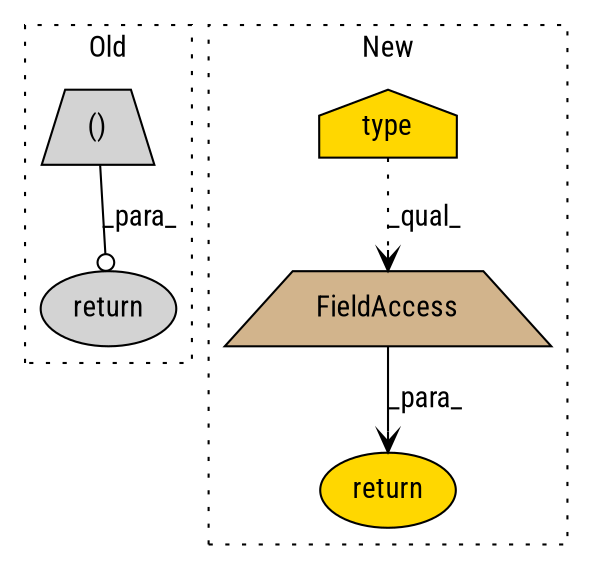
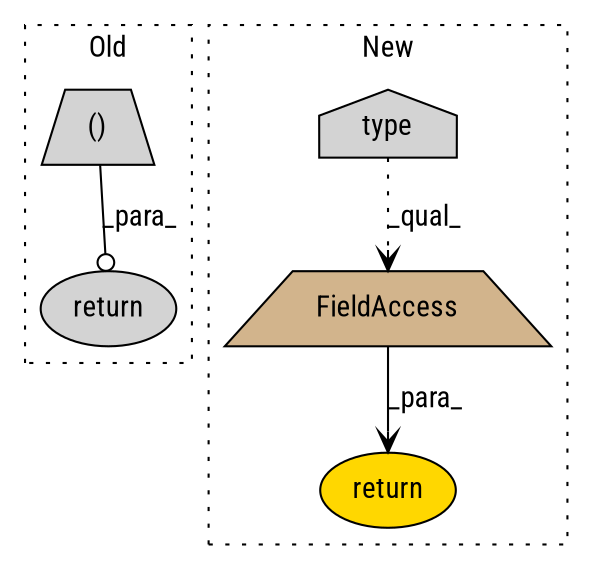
(388, 127) -> (388, 127)
